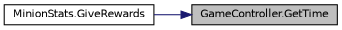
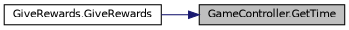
(79, 15) -> (83, 15)
